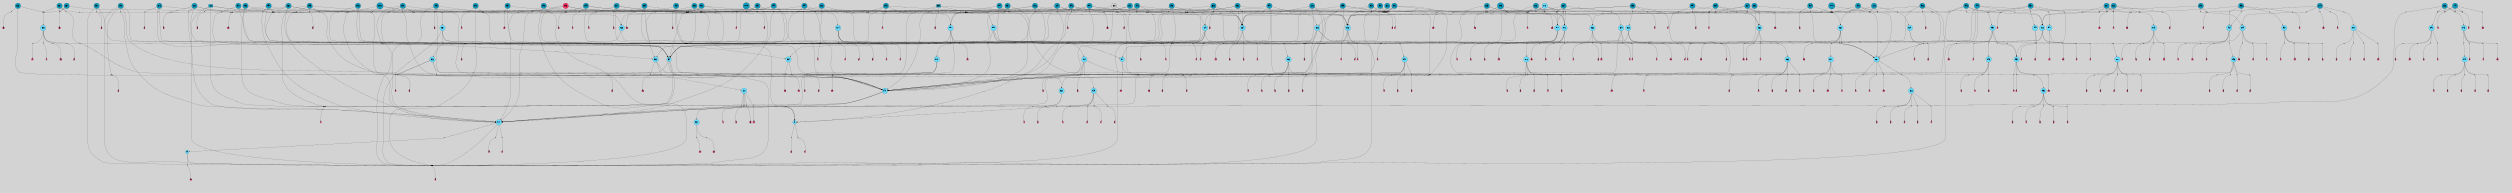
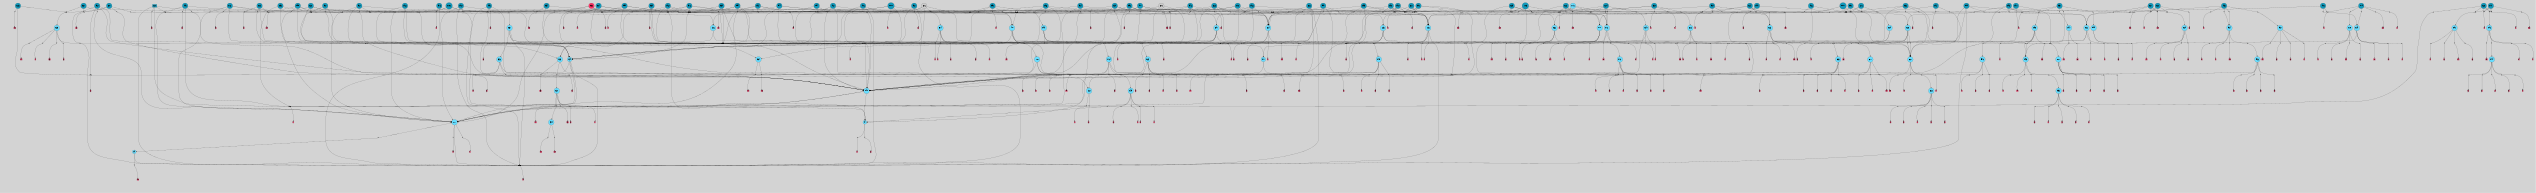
(822, 6) -> (924, 6)
(939, 6) -> (1080, 6)
none -> (2016, 6)
